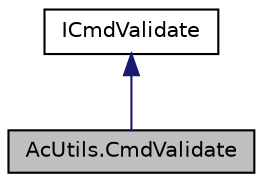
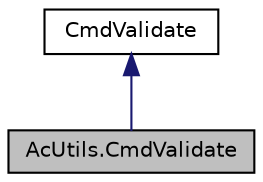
(131, 32) -> (131, 32)
